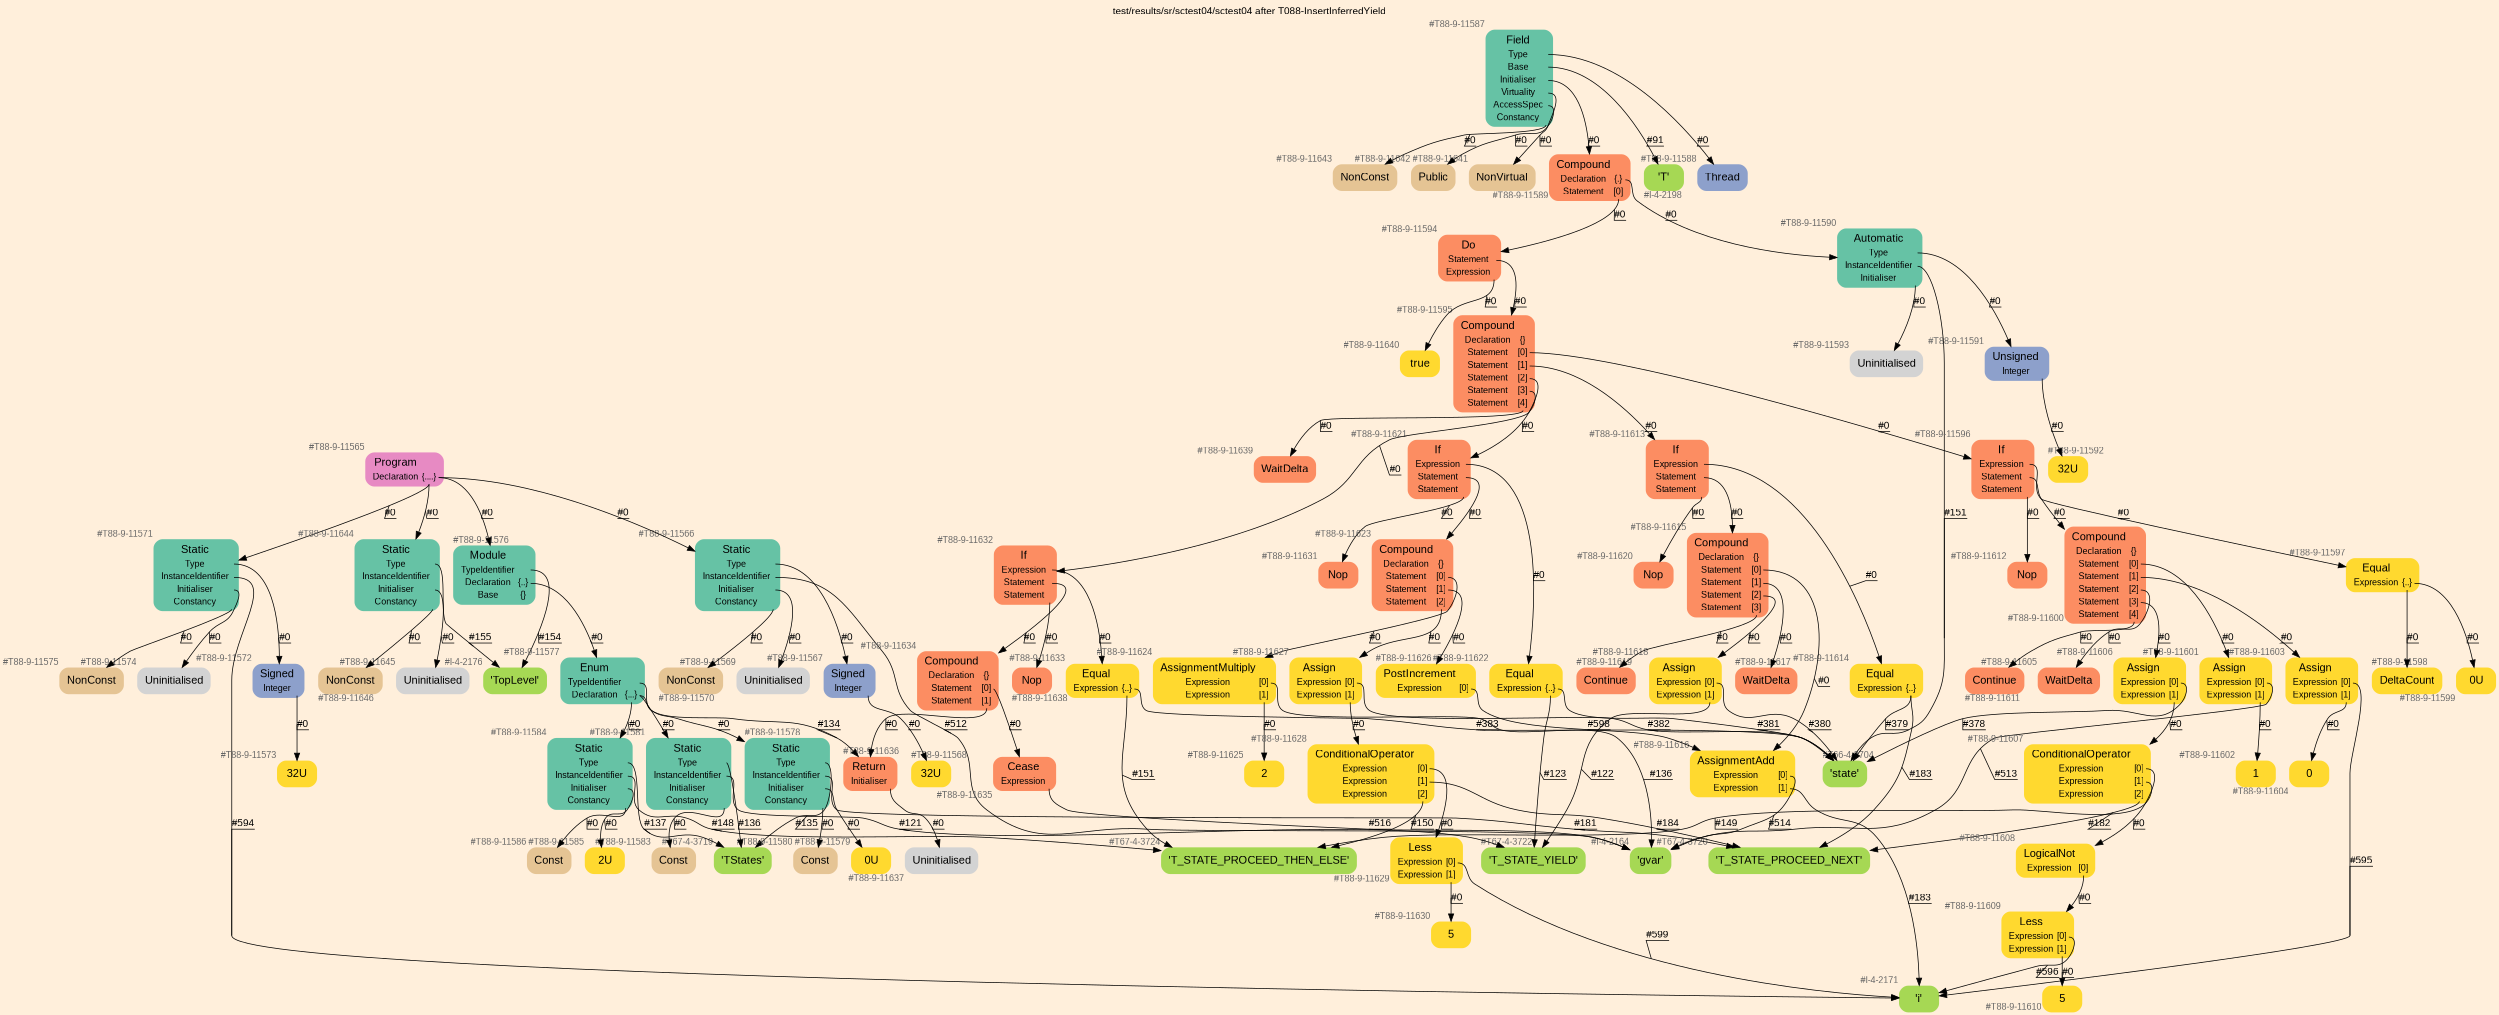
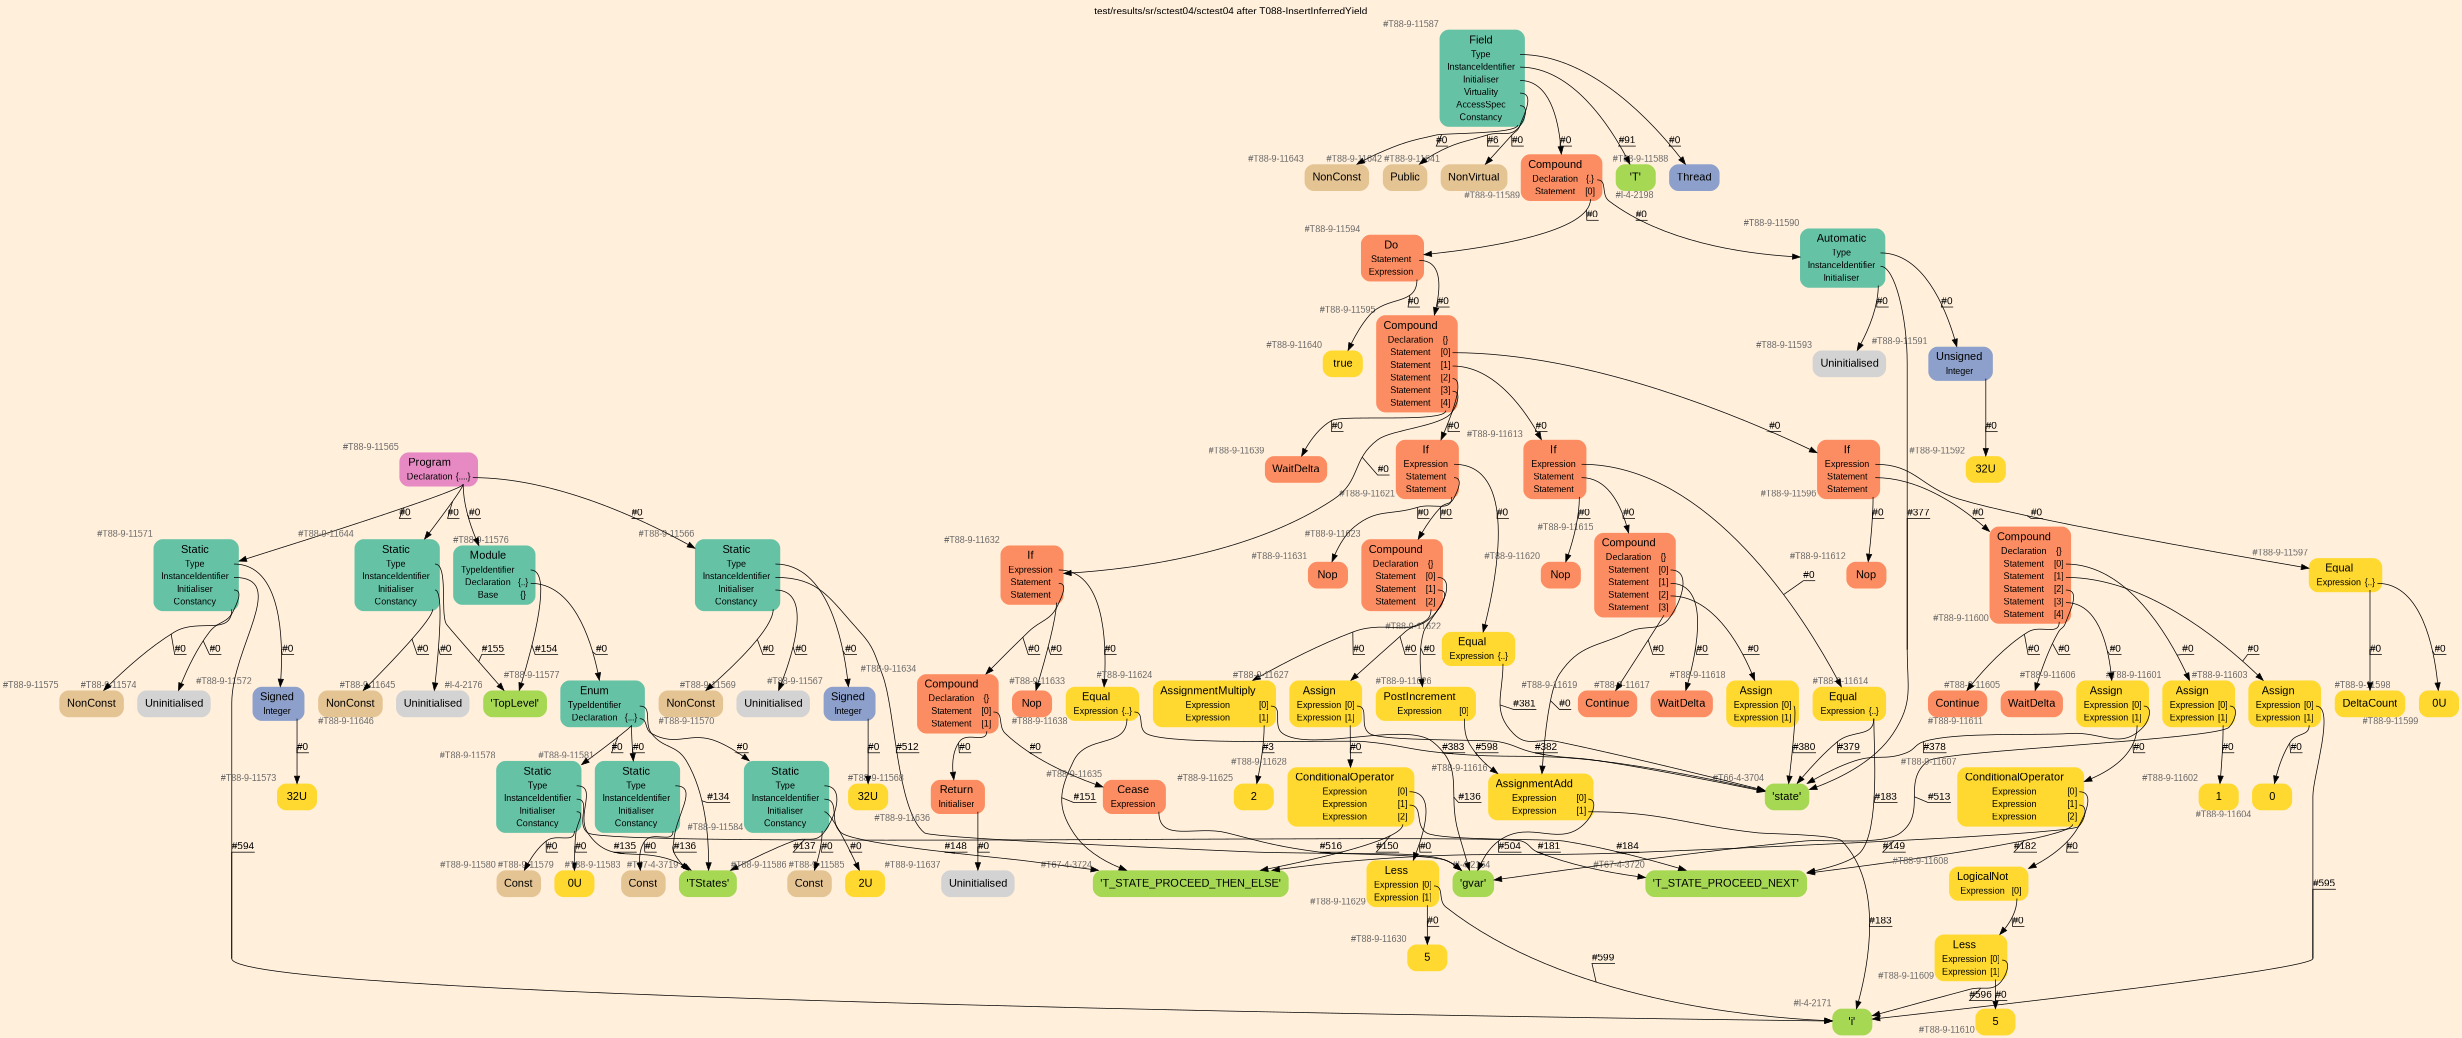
(1518, 67) -> (1481, 67)
(1522, 141) -> (1493, 141)
(1956, 513) -> (1919, 513)
(739, 719) -> (693, 773)
(1270, 724) -> (1269, 747)
(1780, 824) -> (1510, 847)
(1533, 861) -> none
